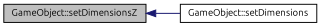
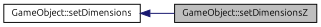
(168, 13) -> (162, 13)
